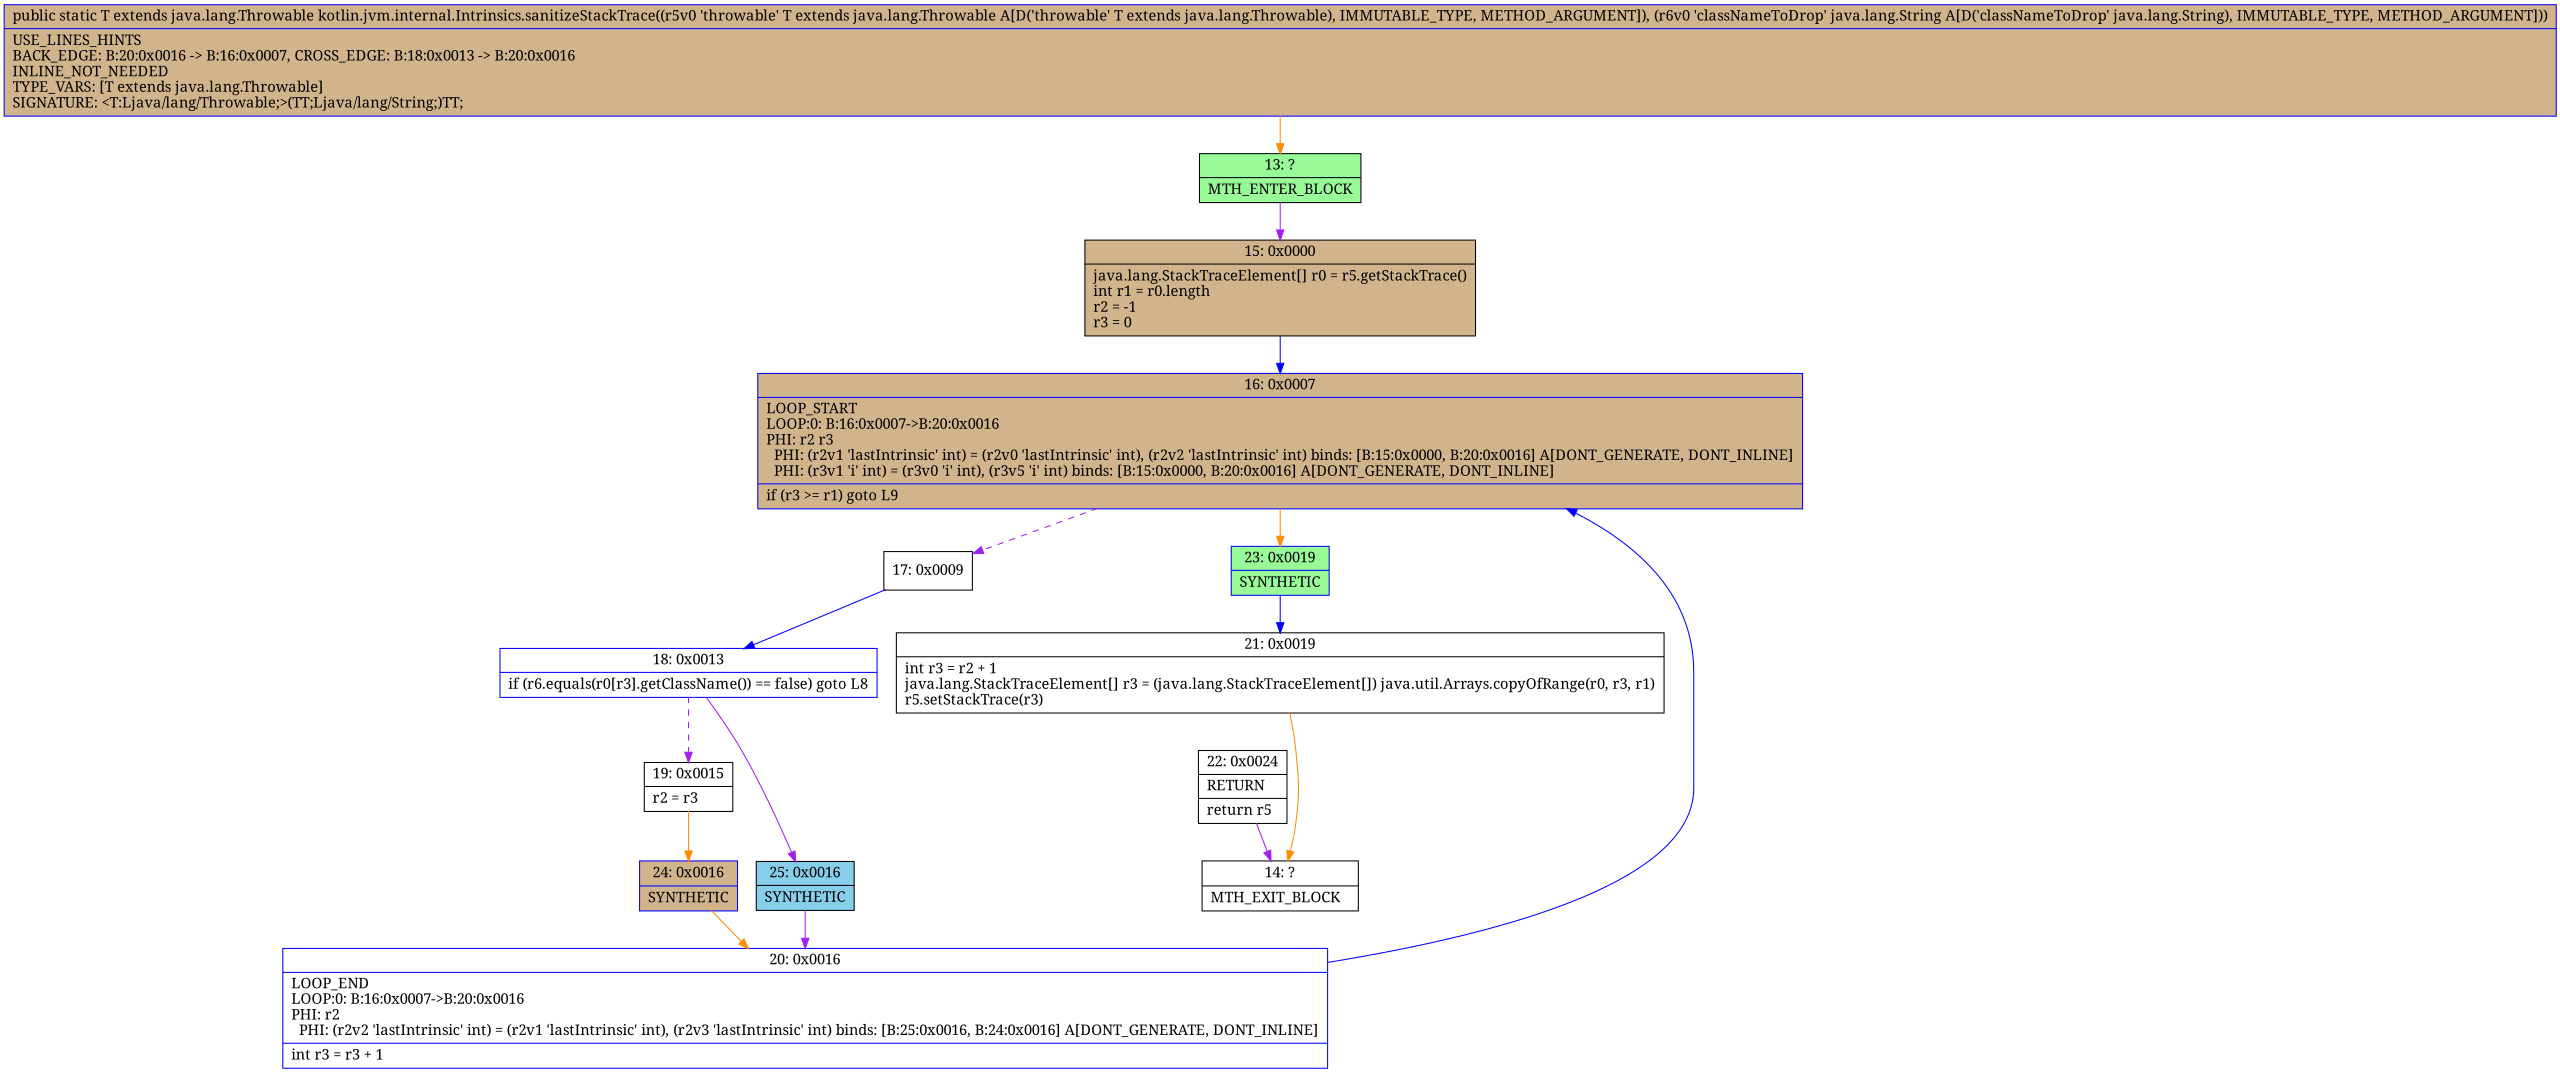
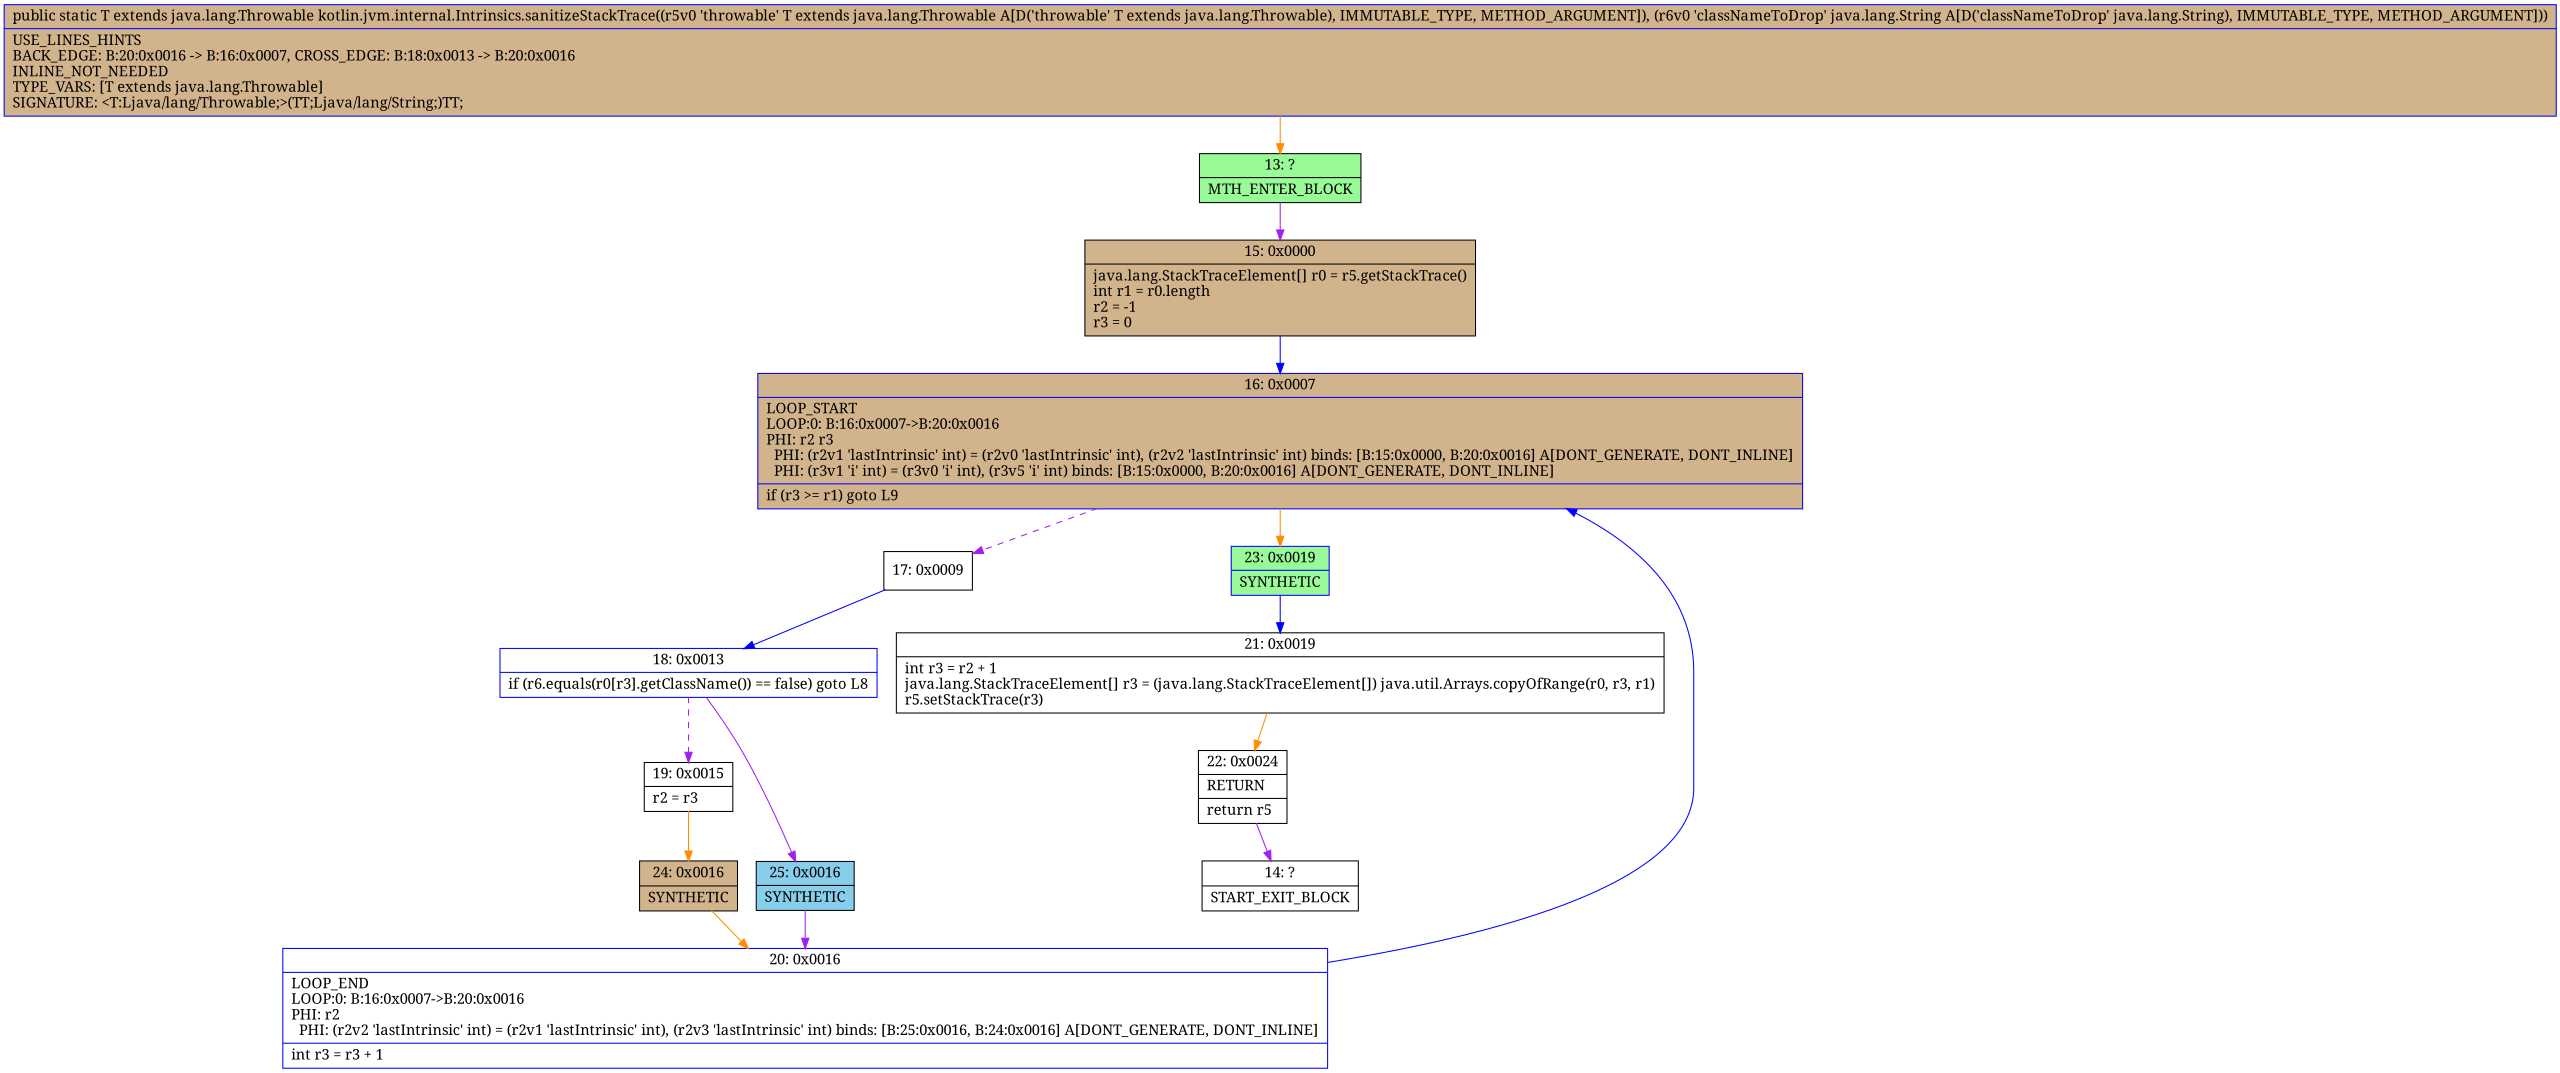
(1298, 782) -> (1262, 727)
(689, 886) -> (689, 886)
(1276, 898) -> (1280, 898)
